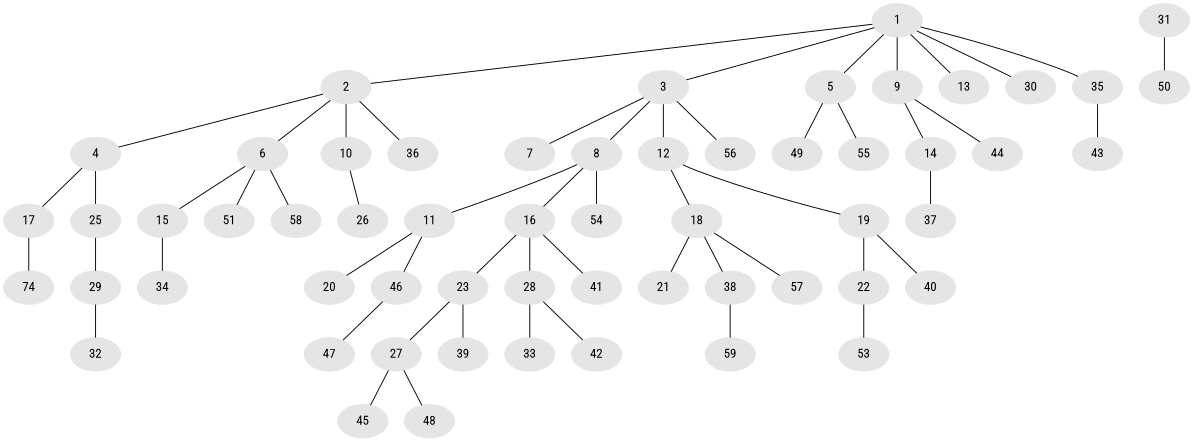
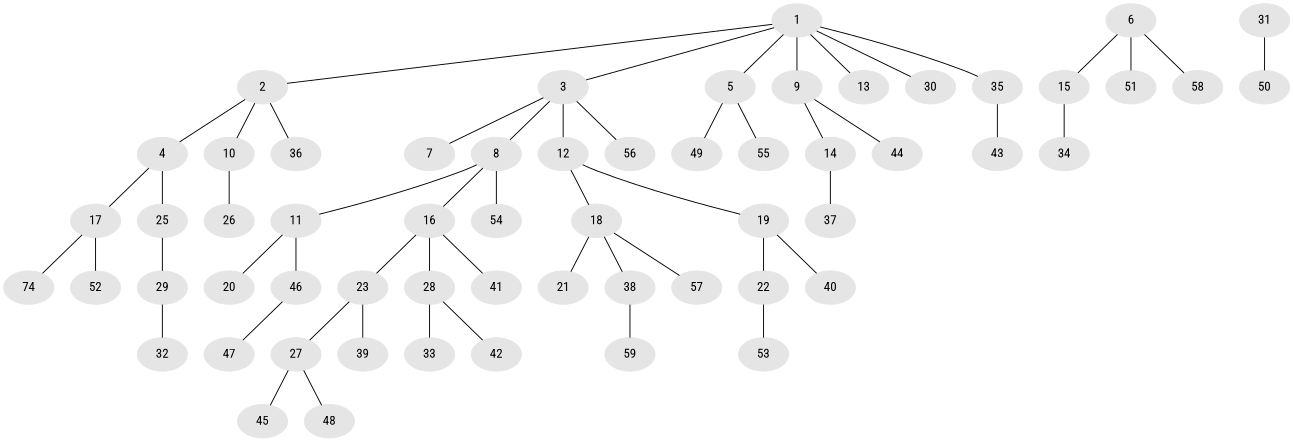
(304, 121) -> none
none -> (96, 288)
